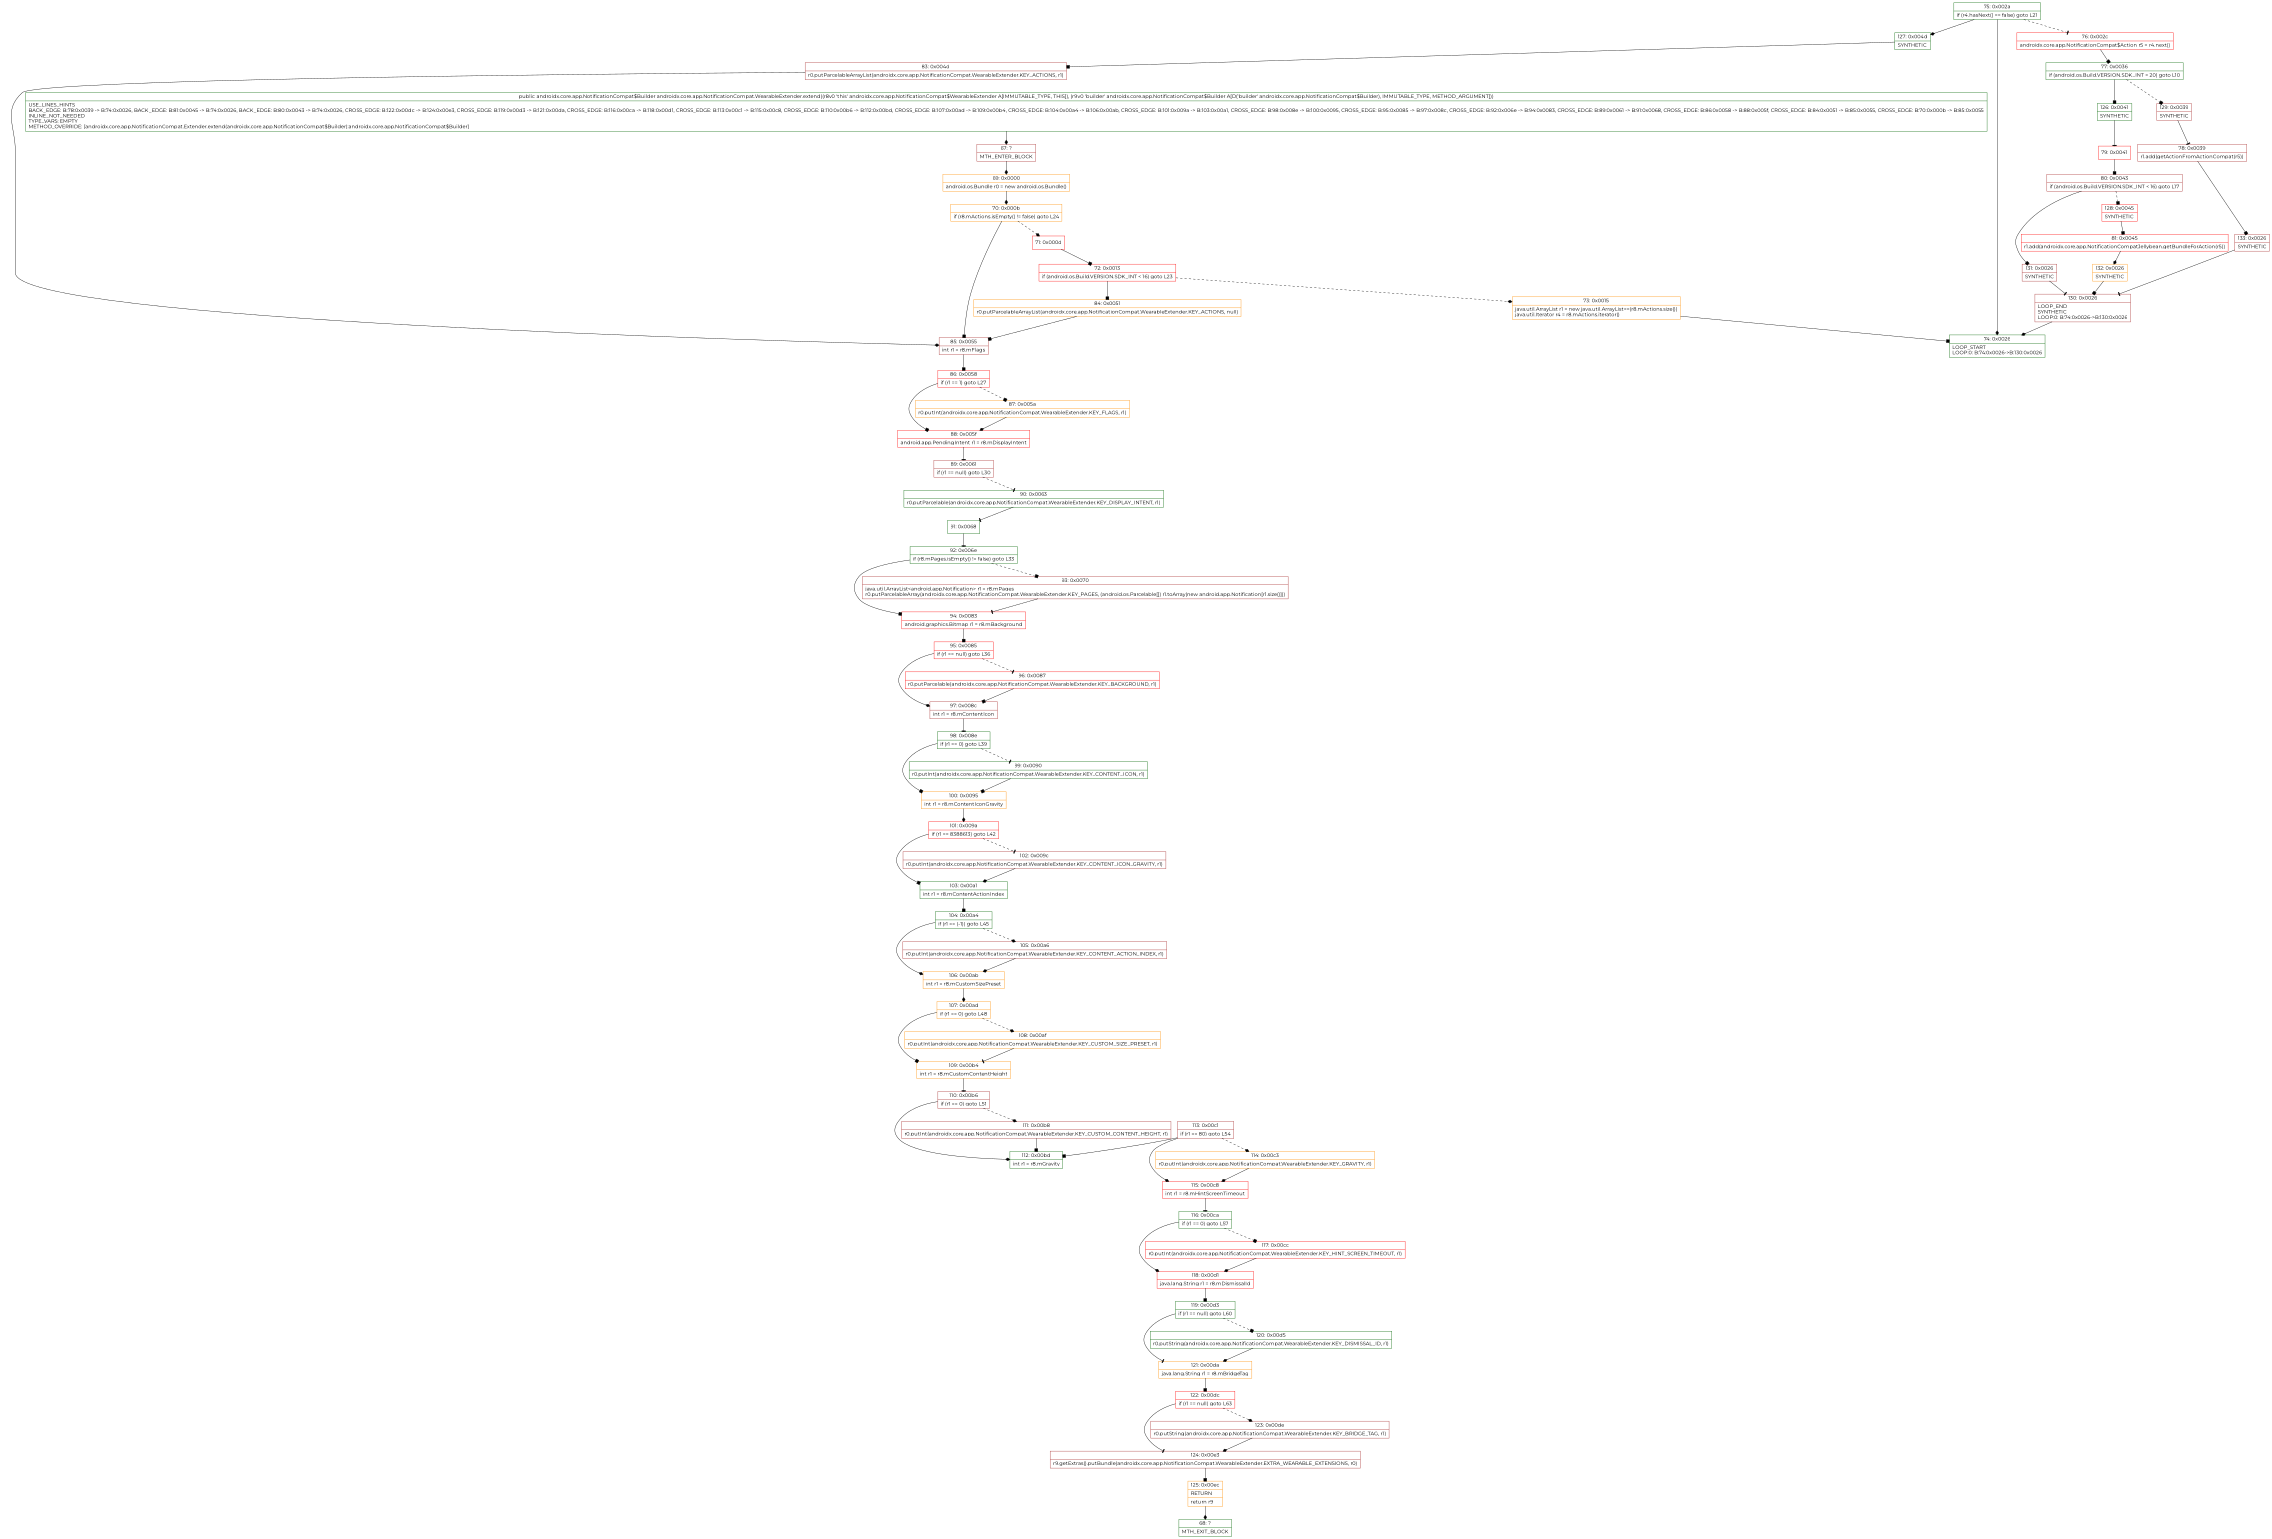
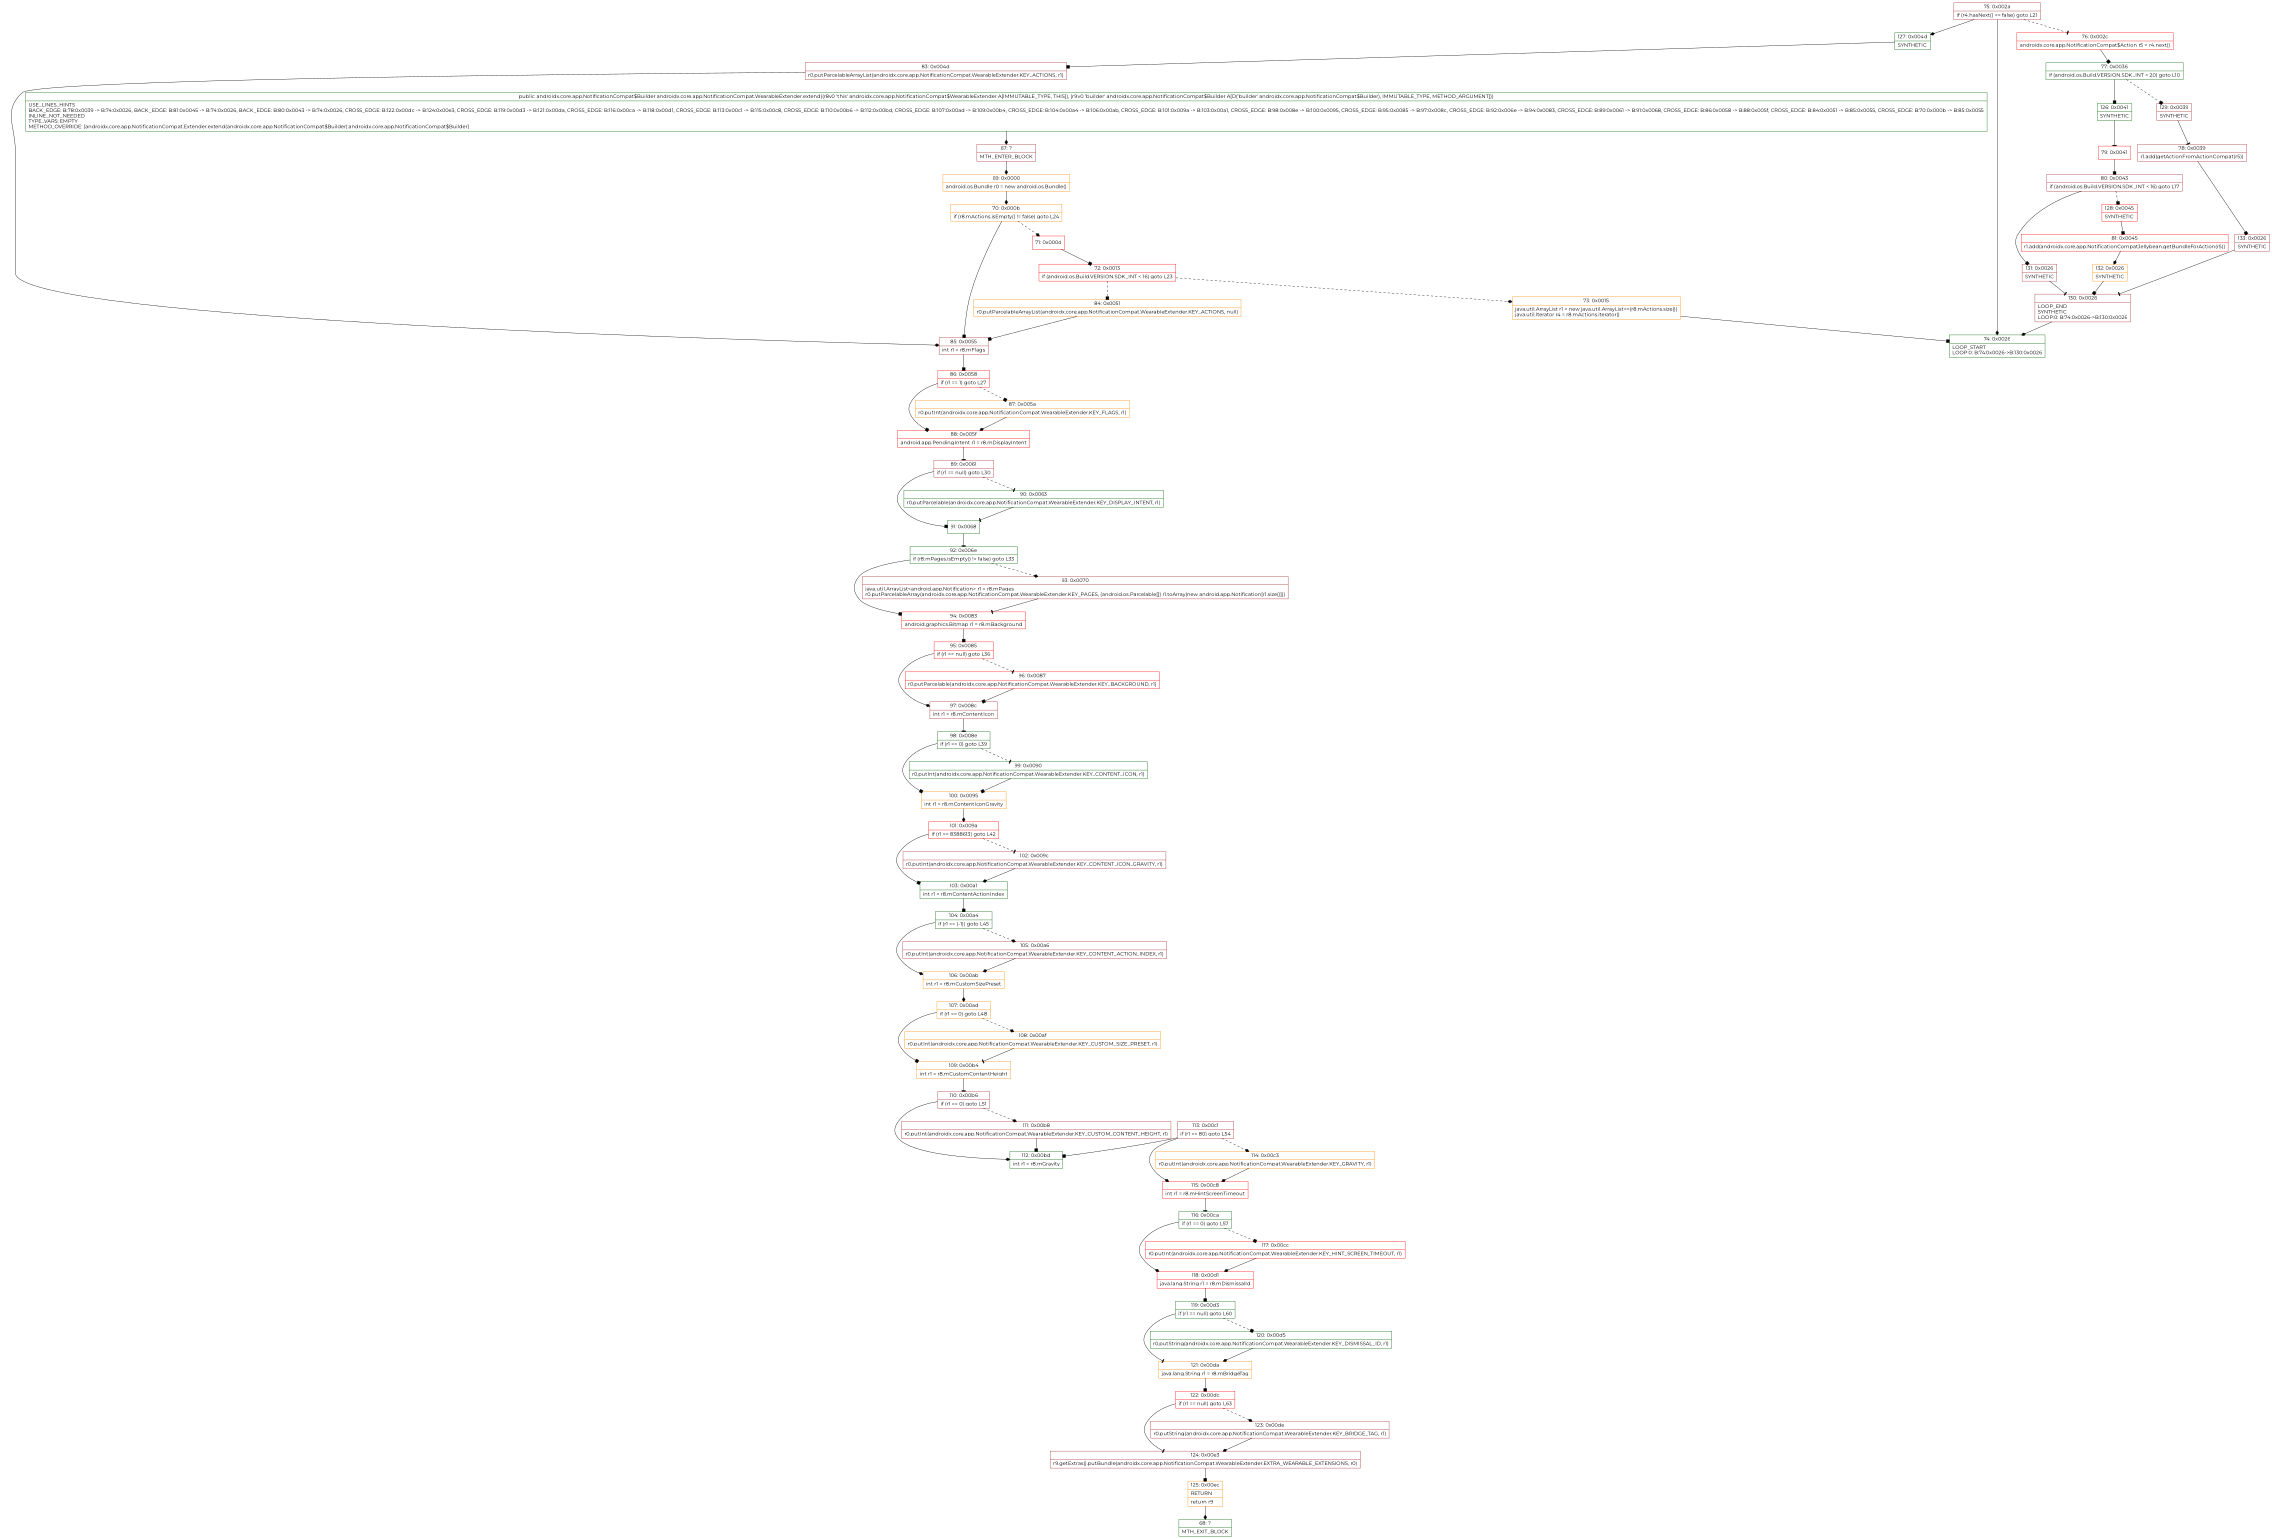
(1997, 11) -> (1997, 11)
(1107, 288) -> (1107, 288)
none -> (898, 503)
(1013, 569) -> (1013, 569)
